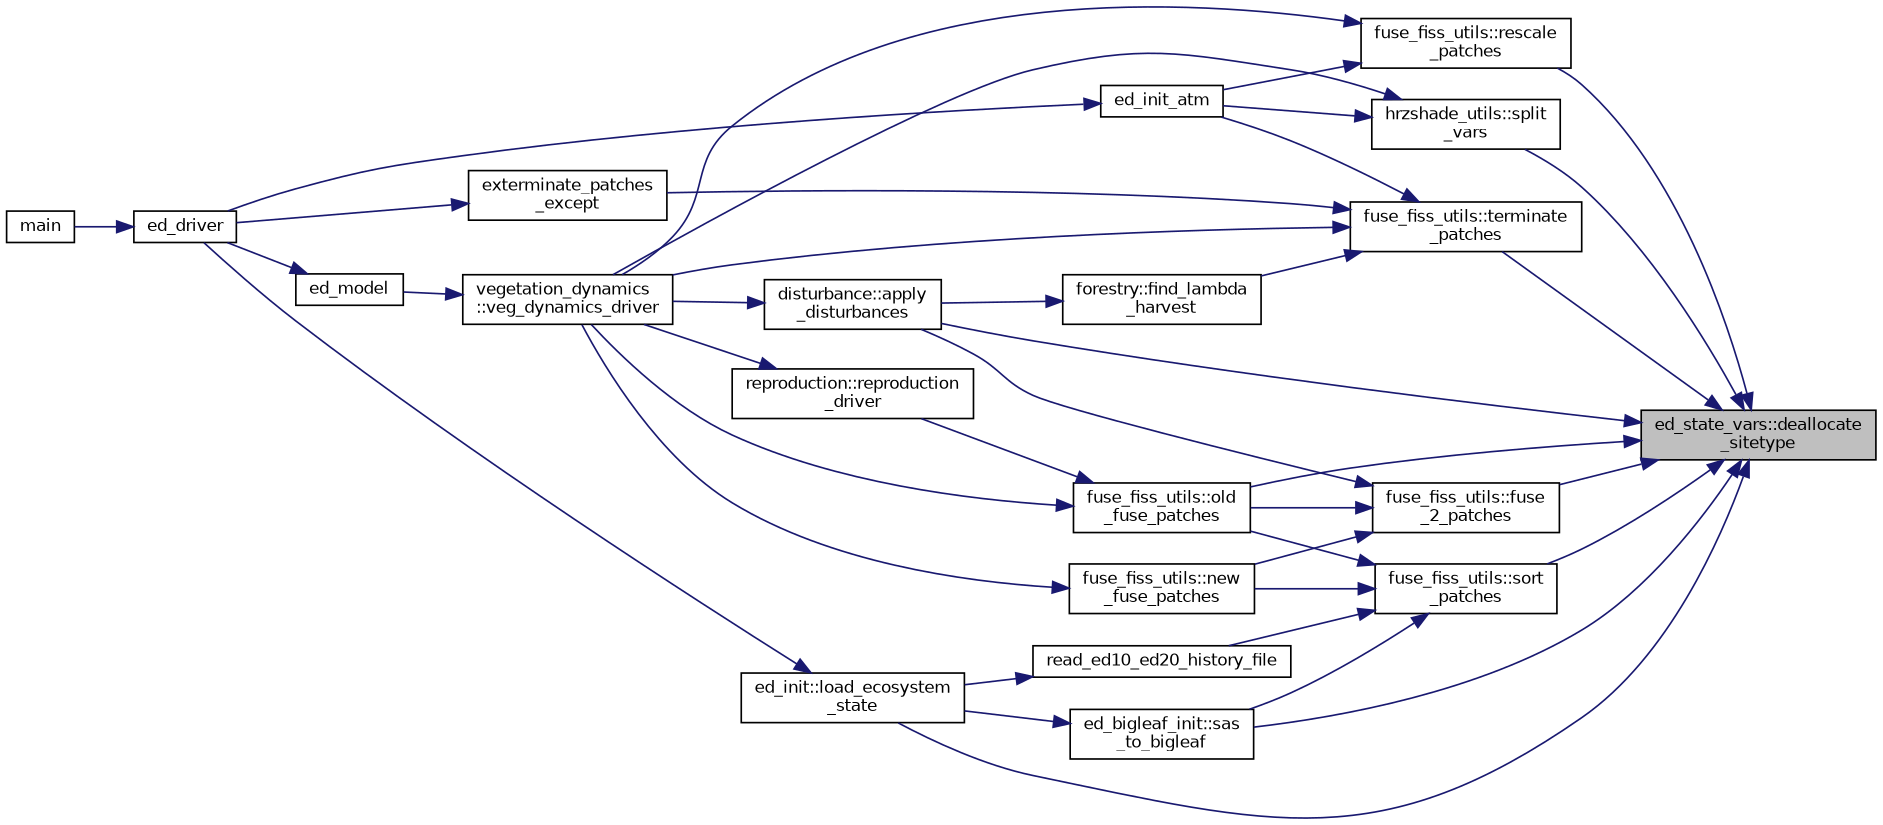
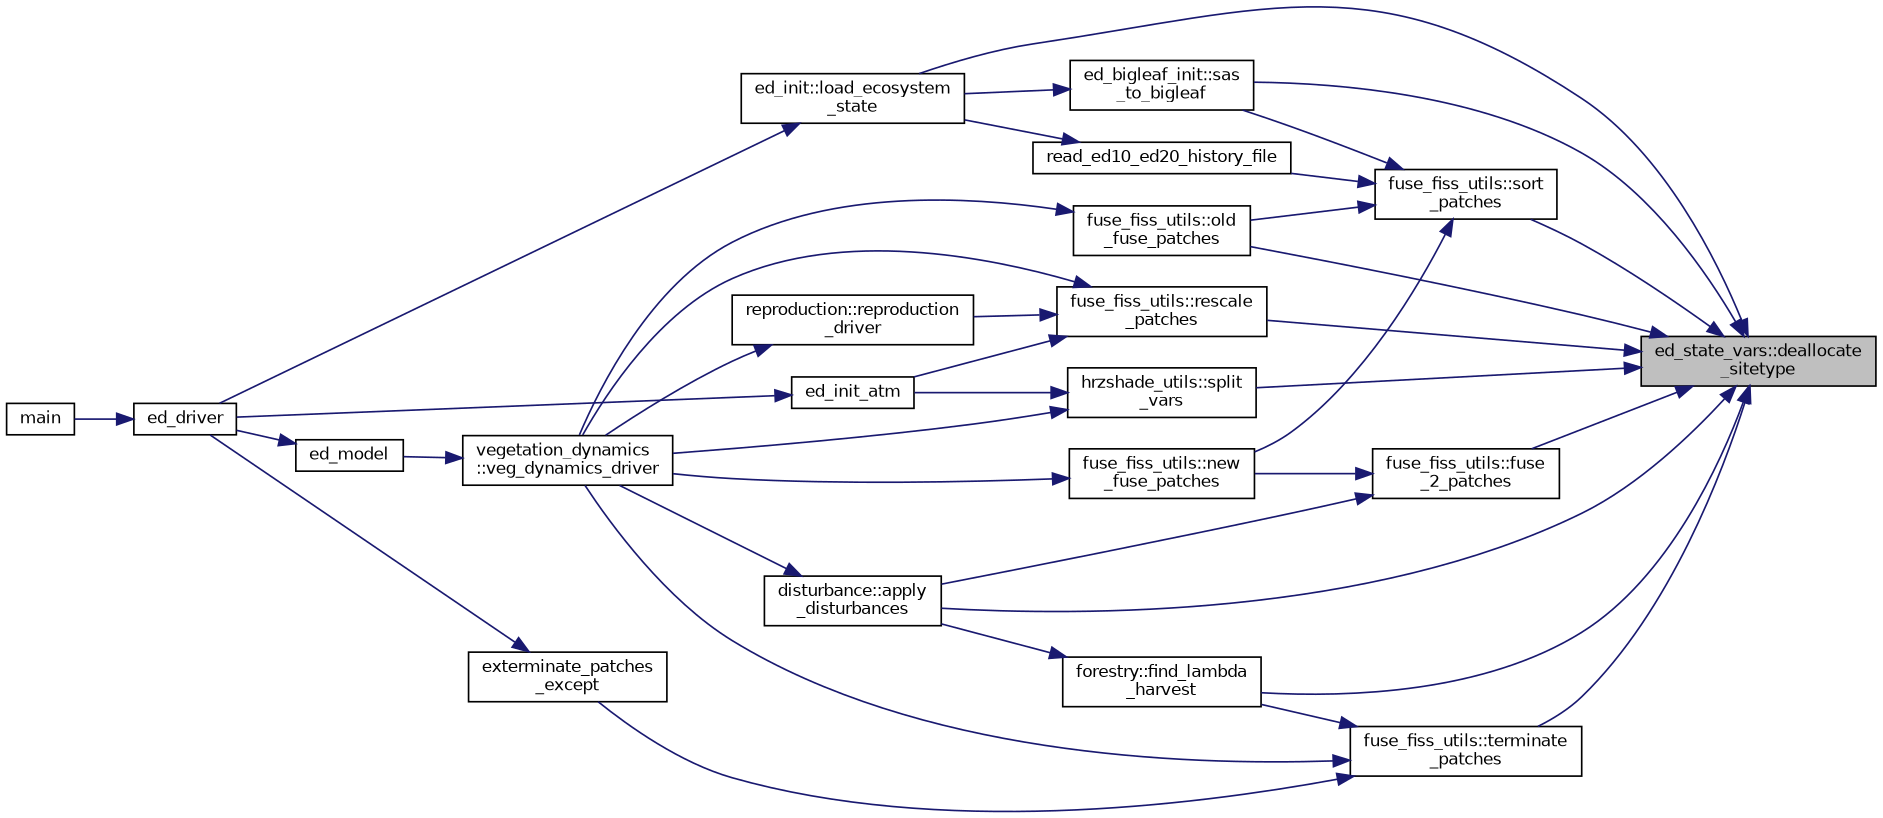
(1315, 151) -> none
(999, 448) -> (1007, 316)
(1303, 508) -> none
none -> (1562, 643)
